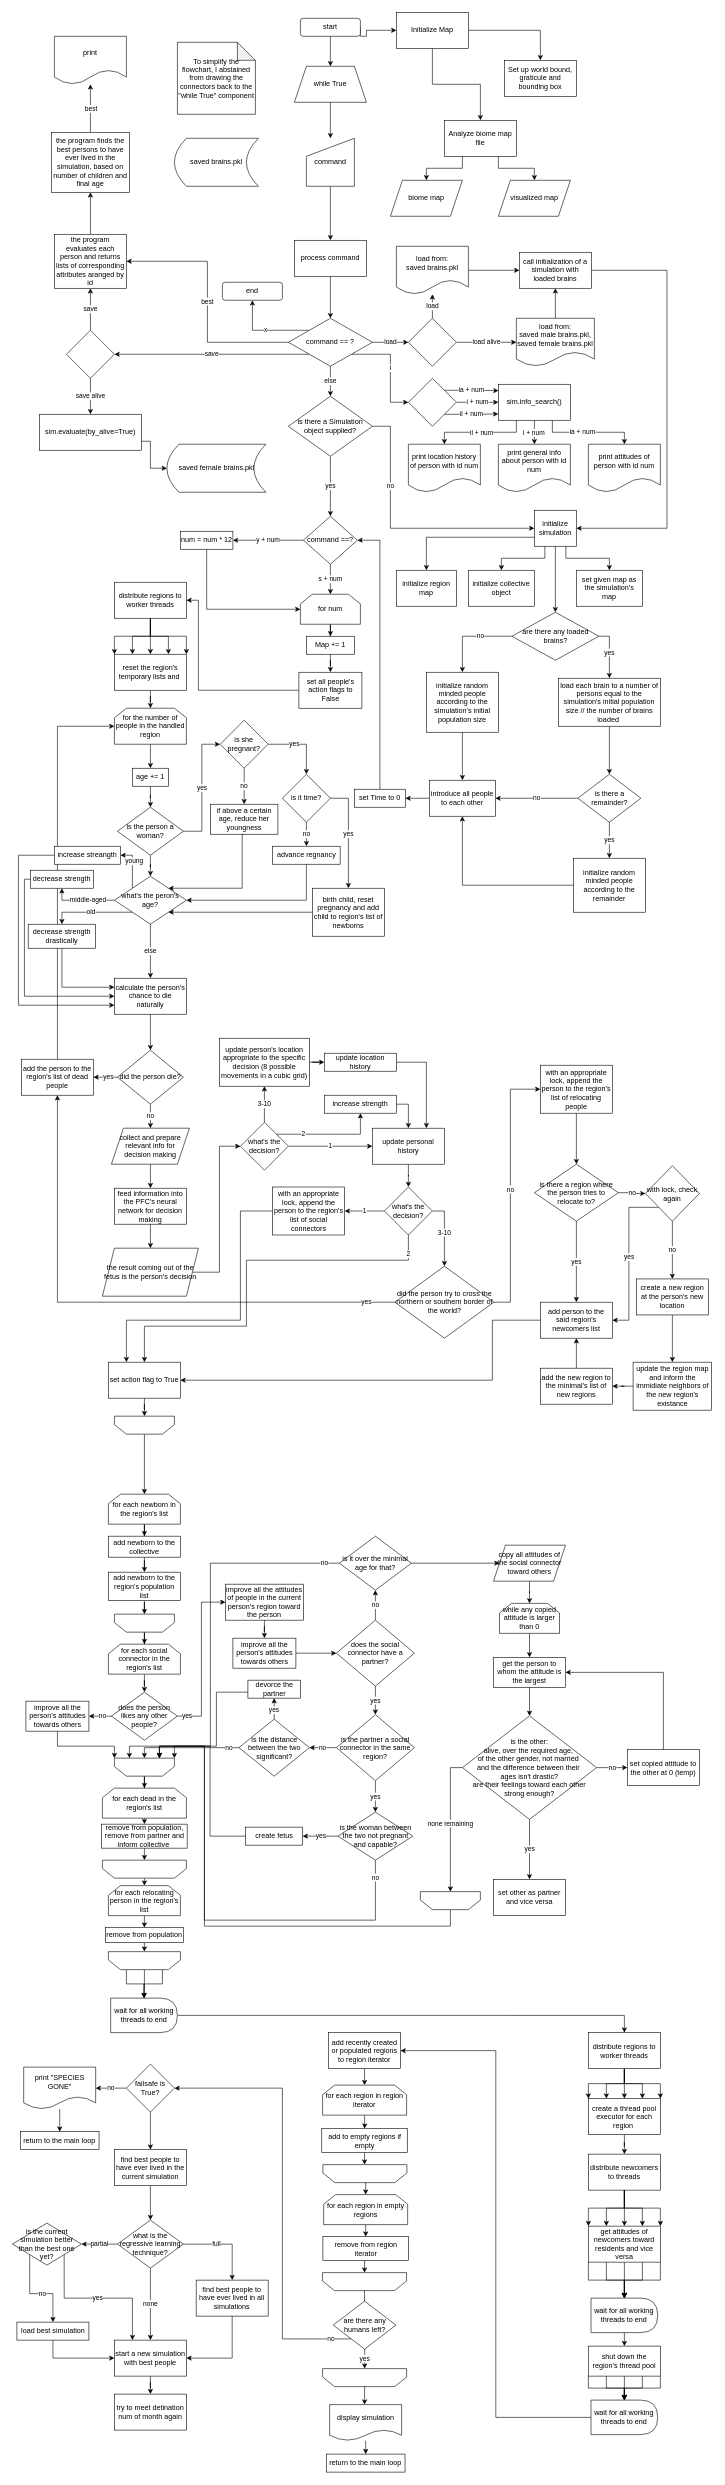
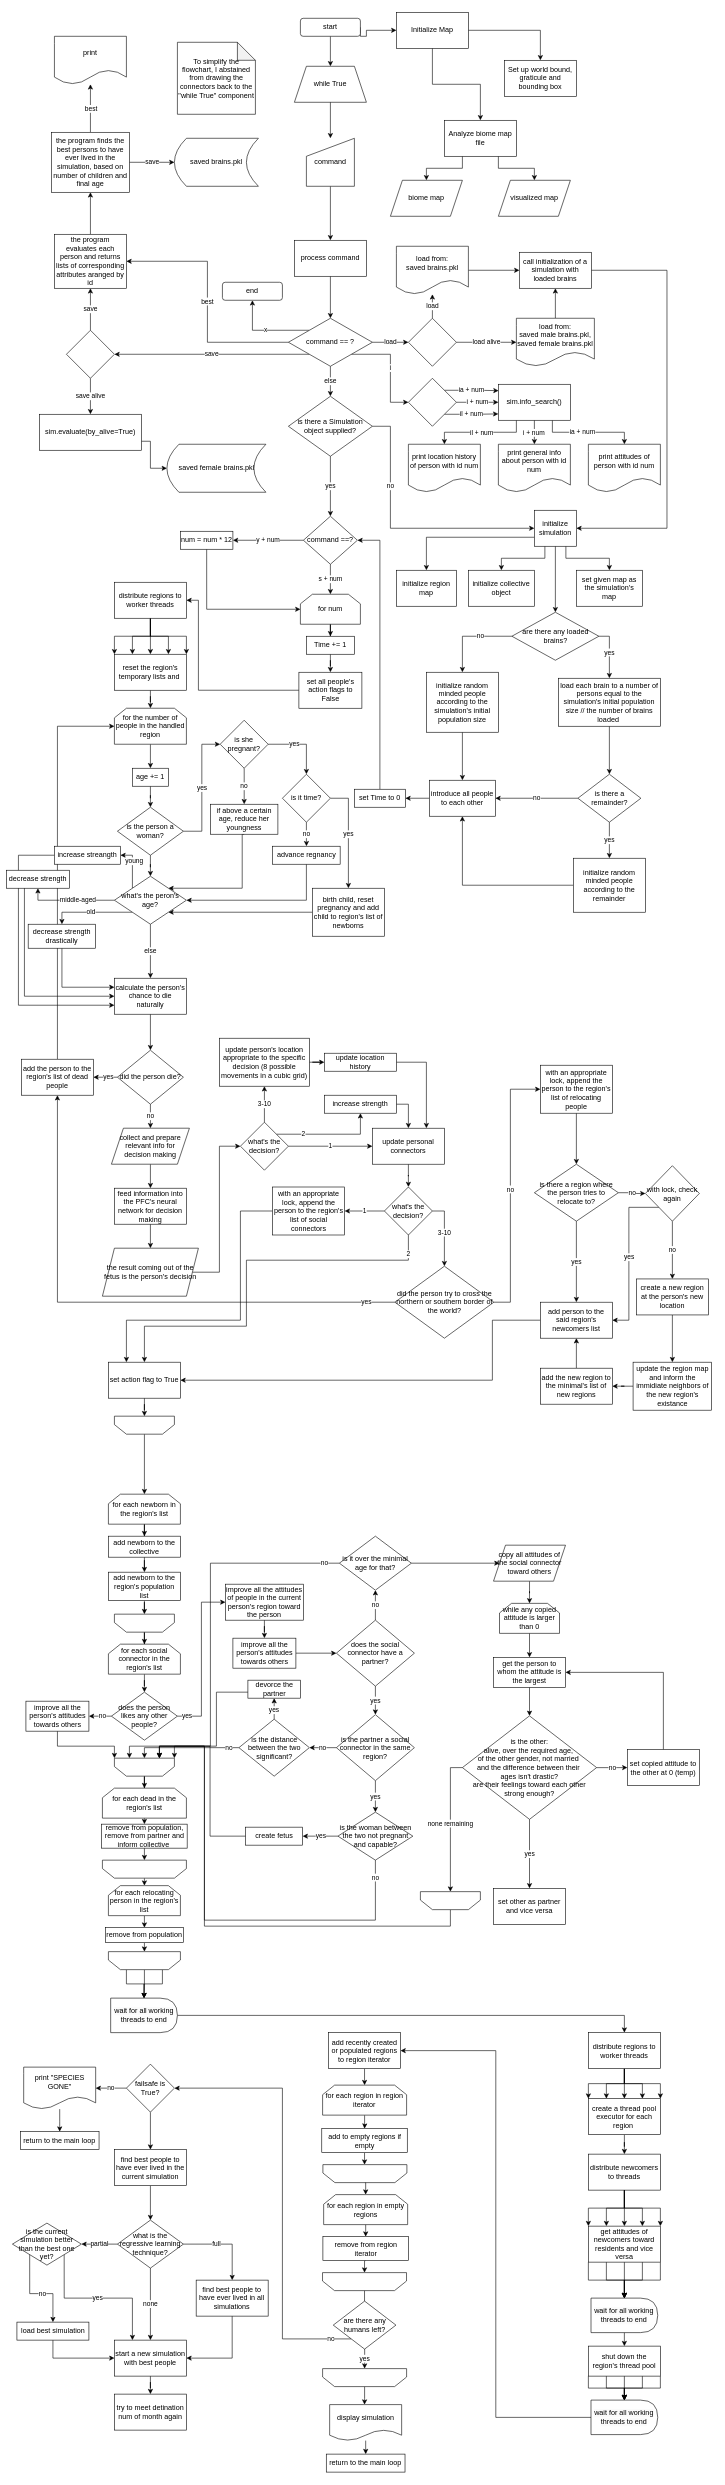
none -> (157, 162)
(330, 645) -> (330, 645)
(62, 879) -> (38, 879)
(408, 1146) -> (408, 1146)
(529, 1898) -> (529, 1907)
